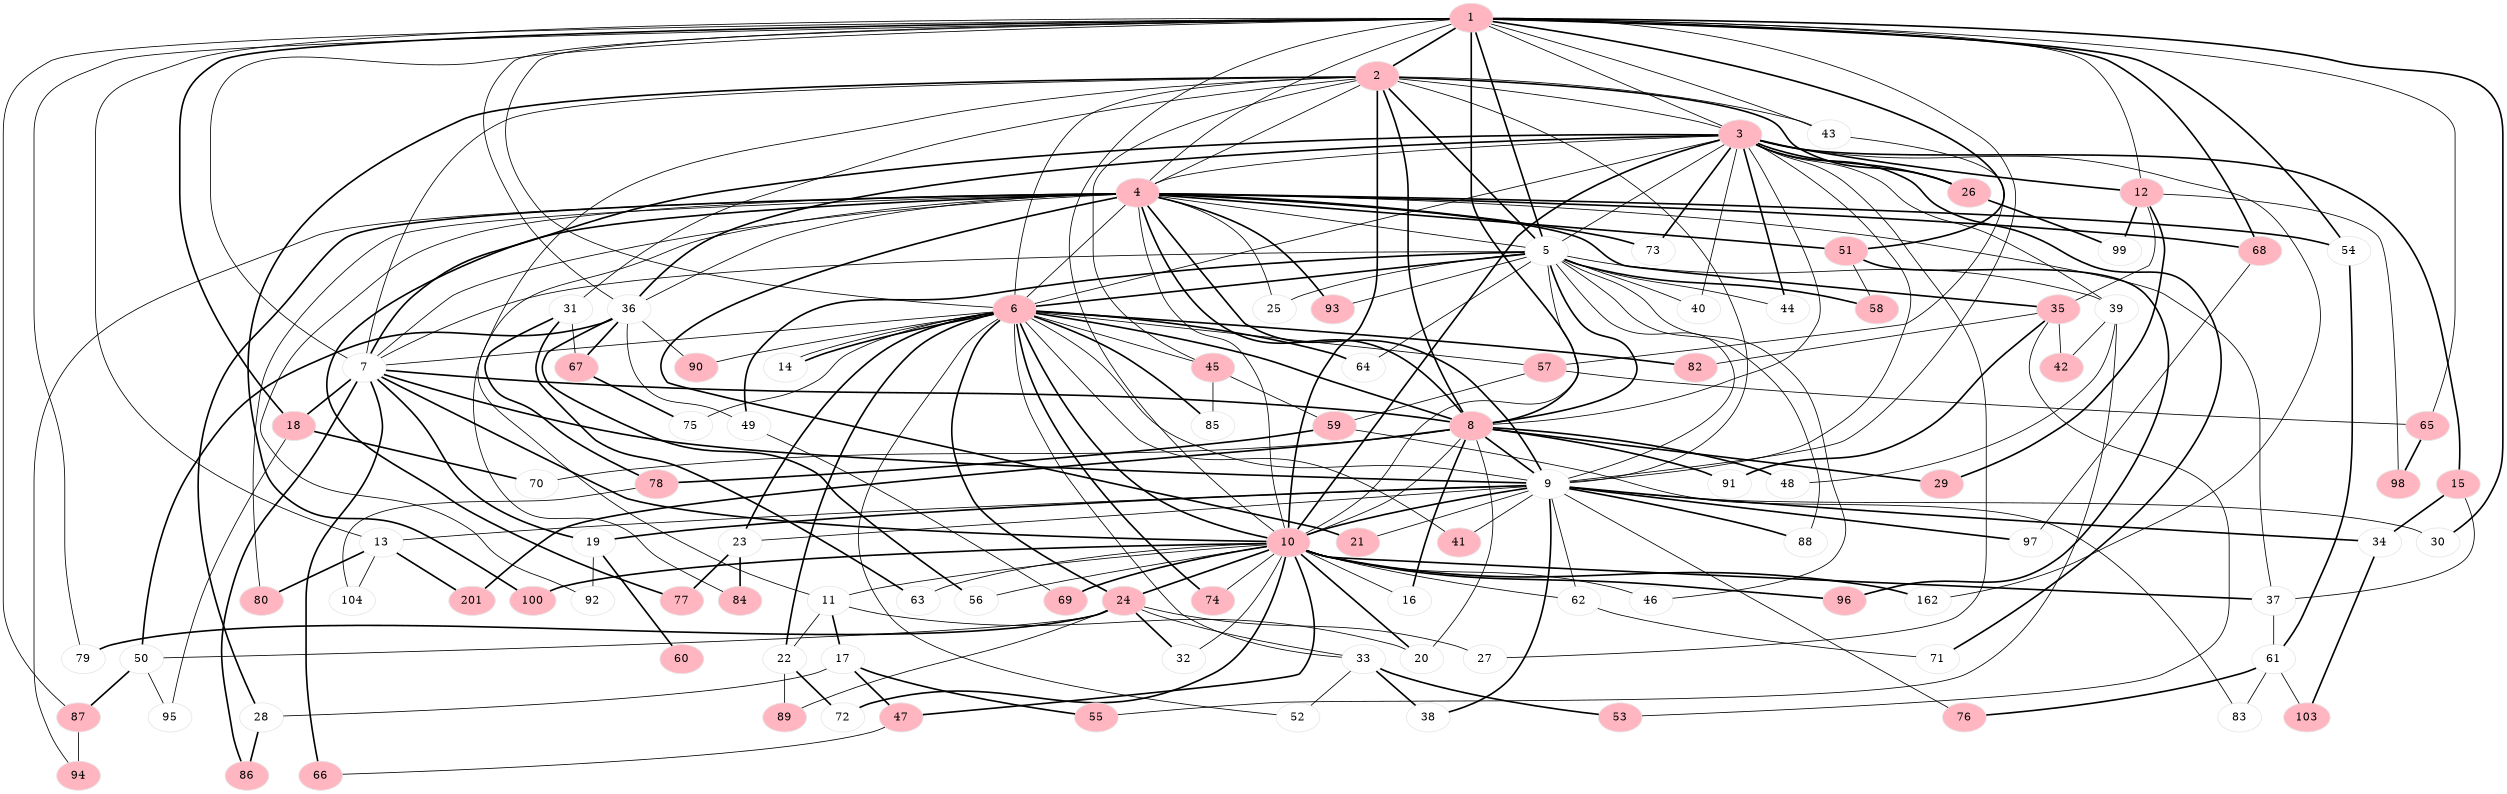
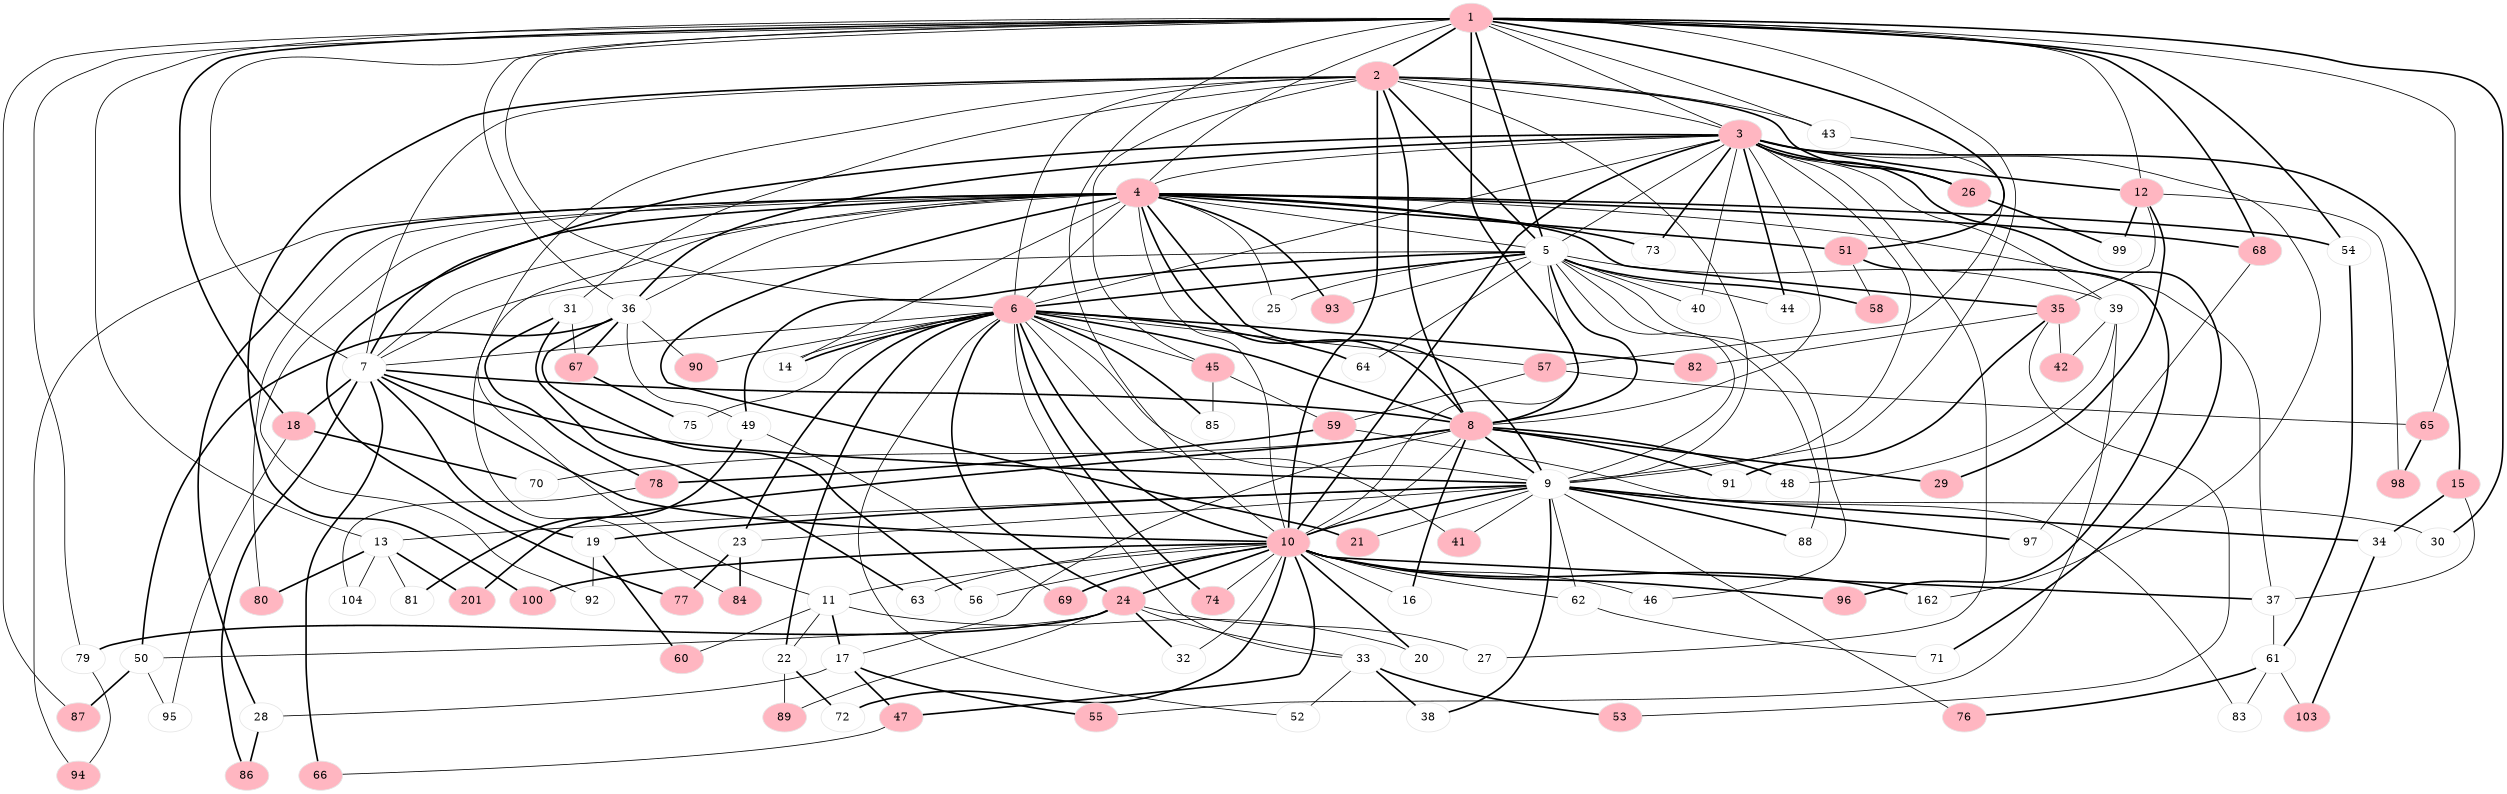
(1258, 134) -> (961, 279)
(1490, 551) -> (1149, 528)
none -> (412, 601)
none -> (761, 628)
(79, 747) -> (110, 718)
